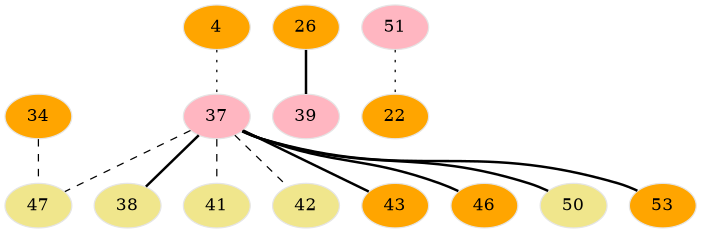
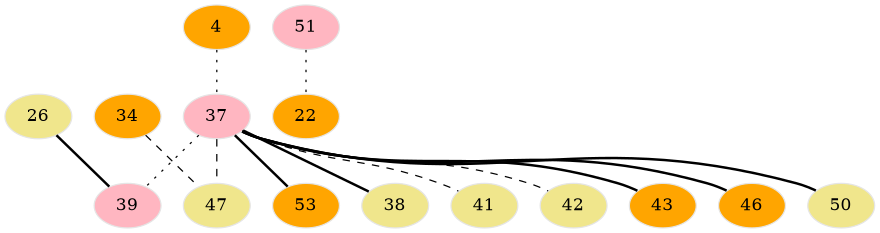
(306, 27) -> (38, 116)
none -> (178, 156)
